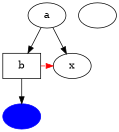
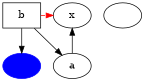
(36, 37) -> (45, 39)
